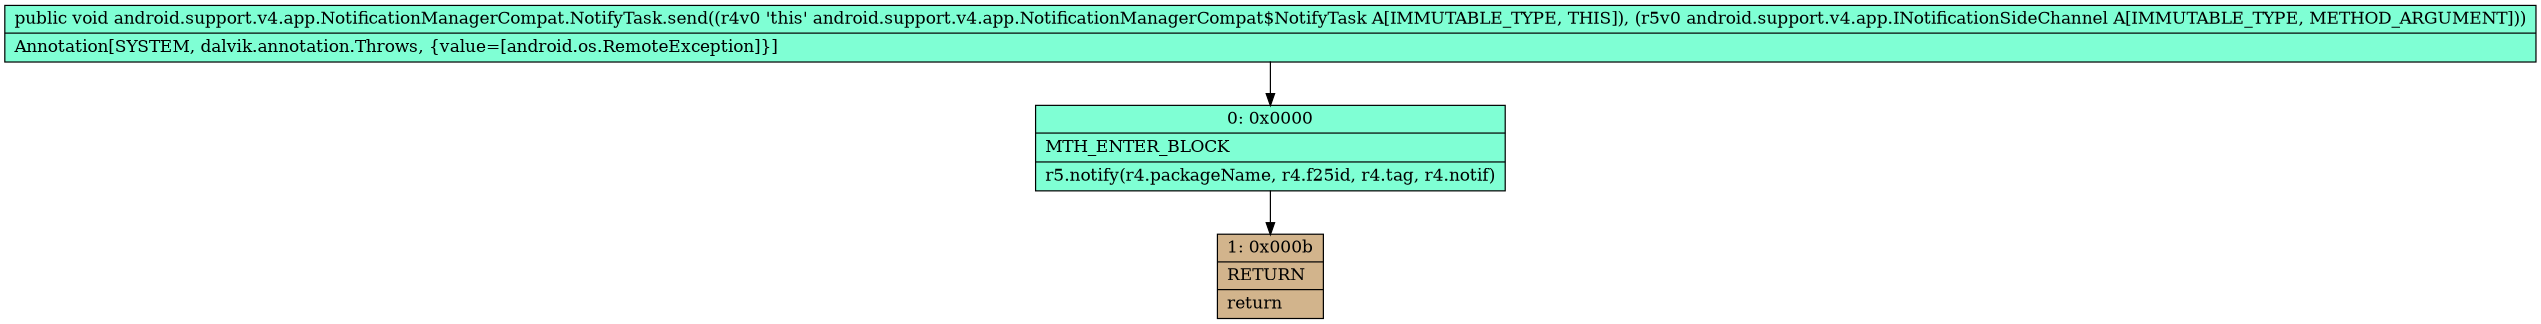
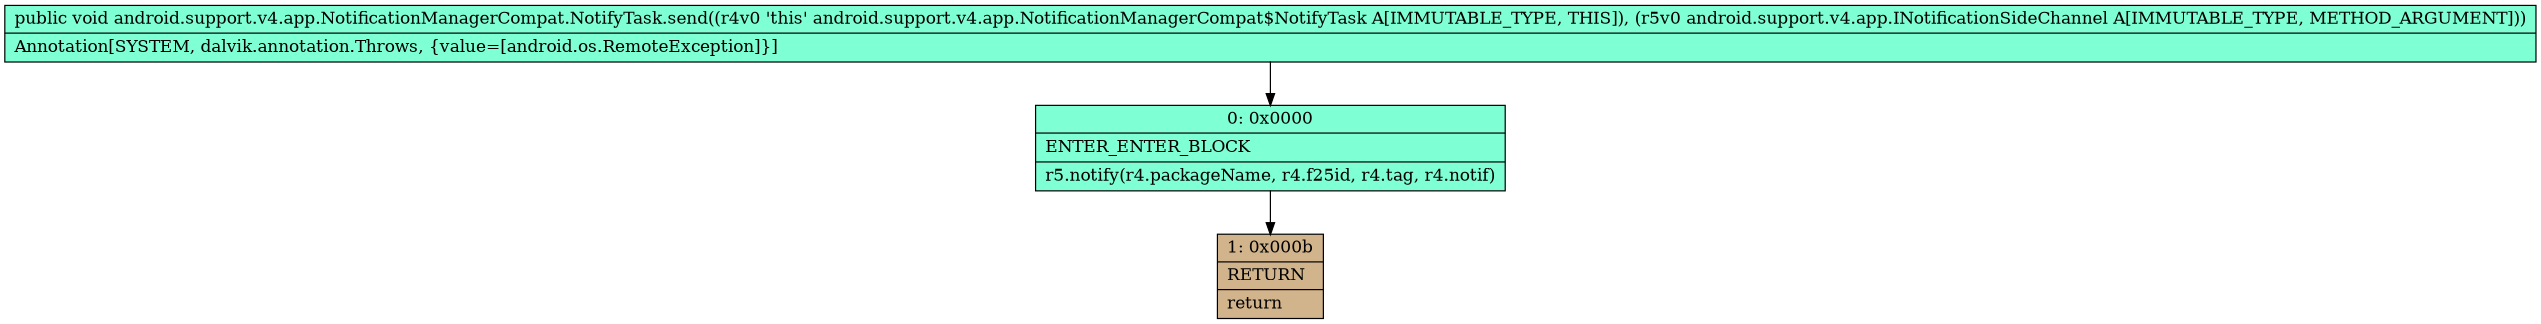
(1138, 147) -> (1148, 147)
